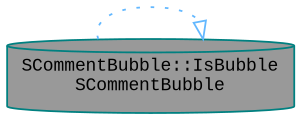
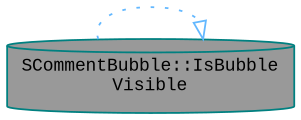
(151, 76) -> (151, 76)
